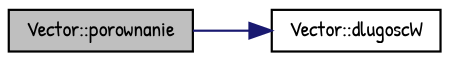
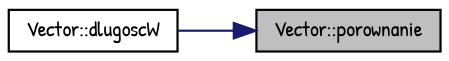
(221, 31) -> (206, 31)
